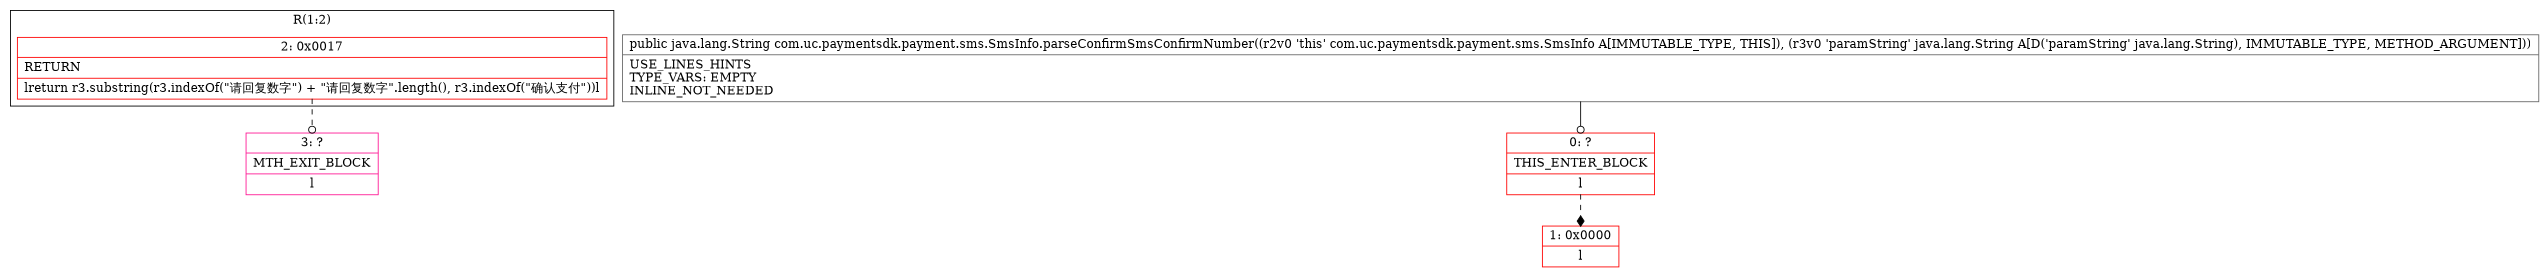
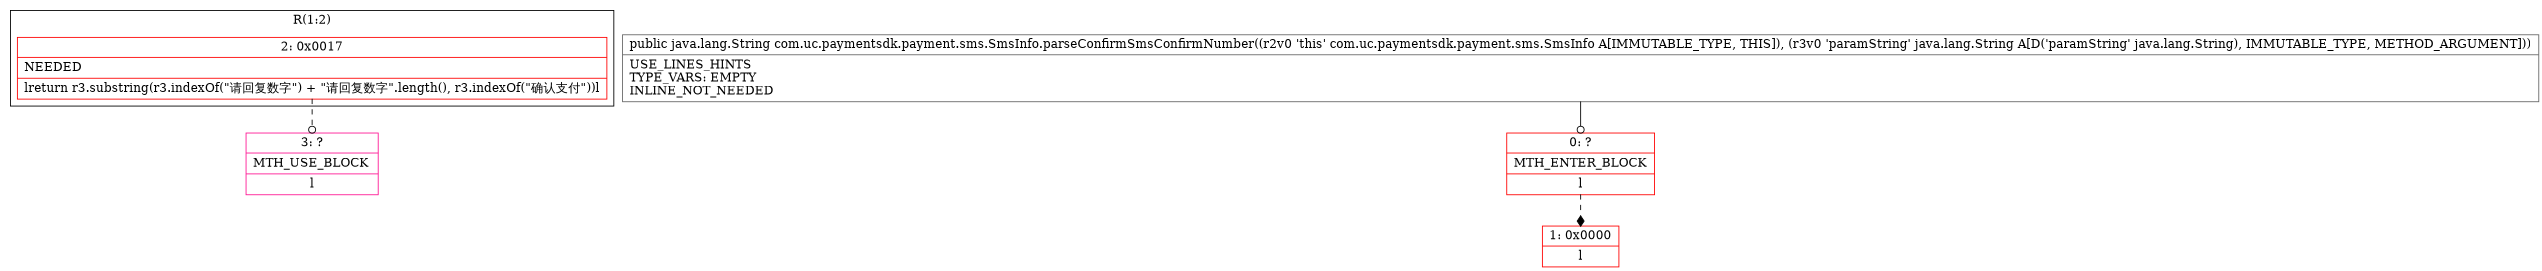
(53, 67) -> (53, 67)
(312, 163) -> (311, 163)
(1581, 163) -> (1581, 163)
